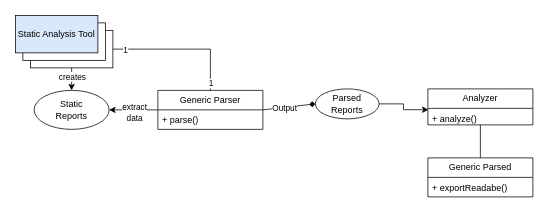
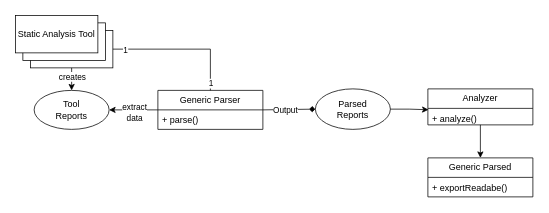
(57, 34) -> (57, 34)
(347, 104) -> (353, 109)
(72, 110) -> (72, 110)
(480, 152) -> (480, 151)
